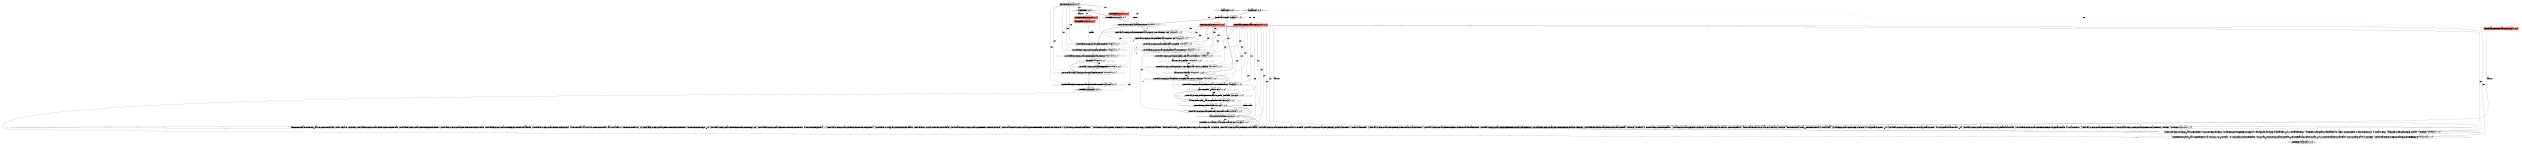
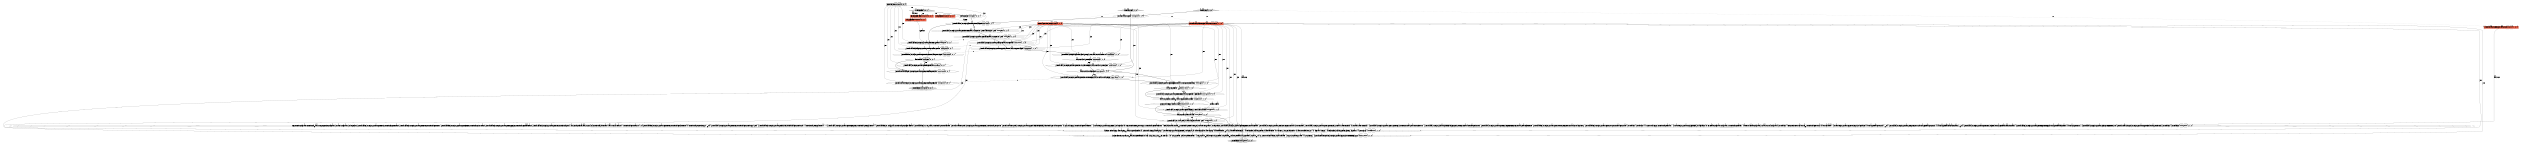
(1098, 6) -> (932, 13)
